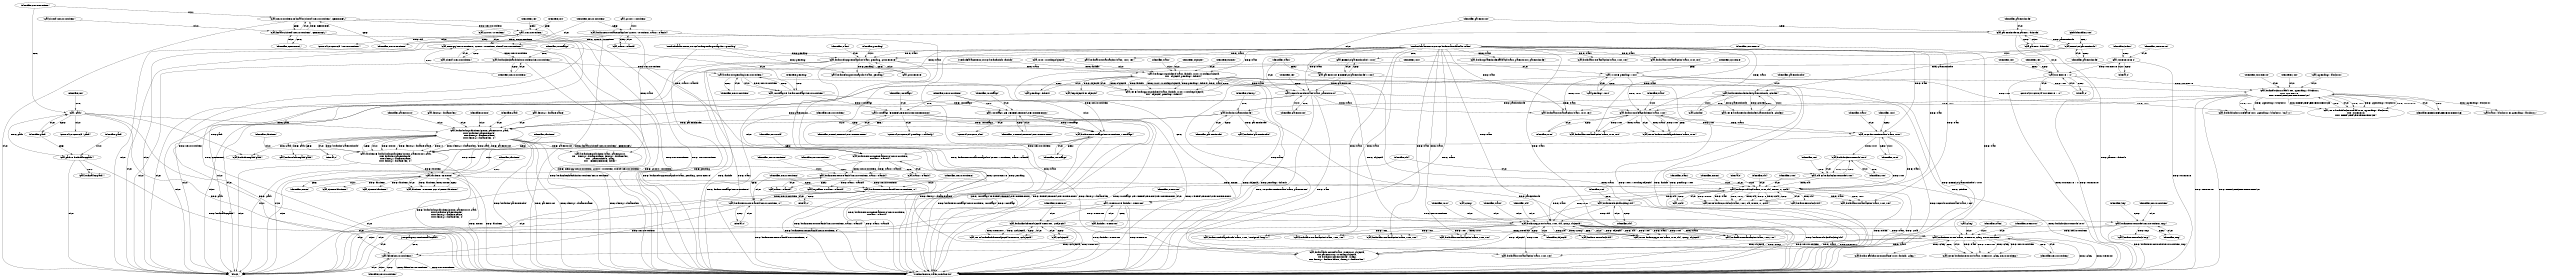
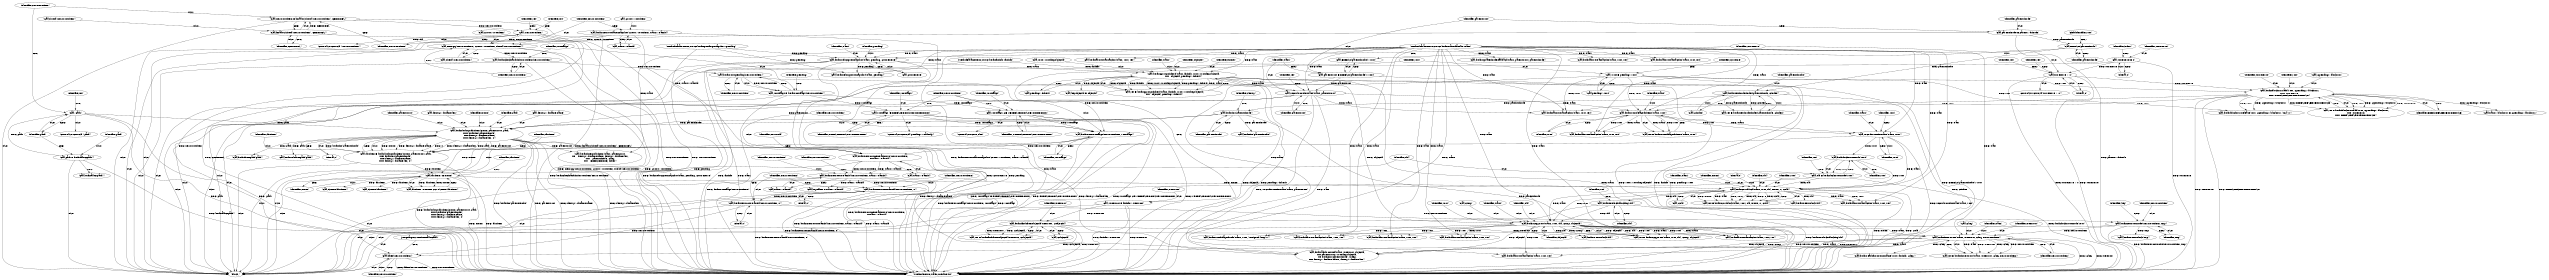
(2037, 46) -> none
(165, 126) -> none
(1105, 224) -> none
(397, 256) -> (397, 256)
